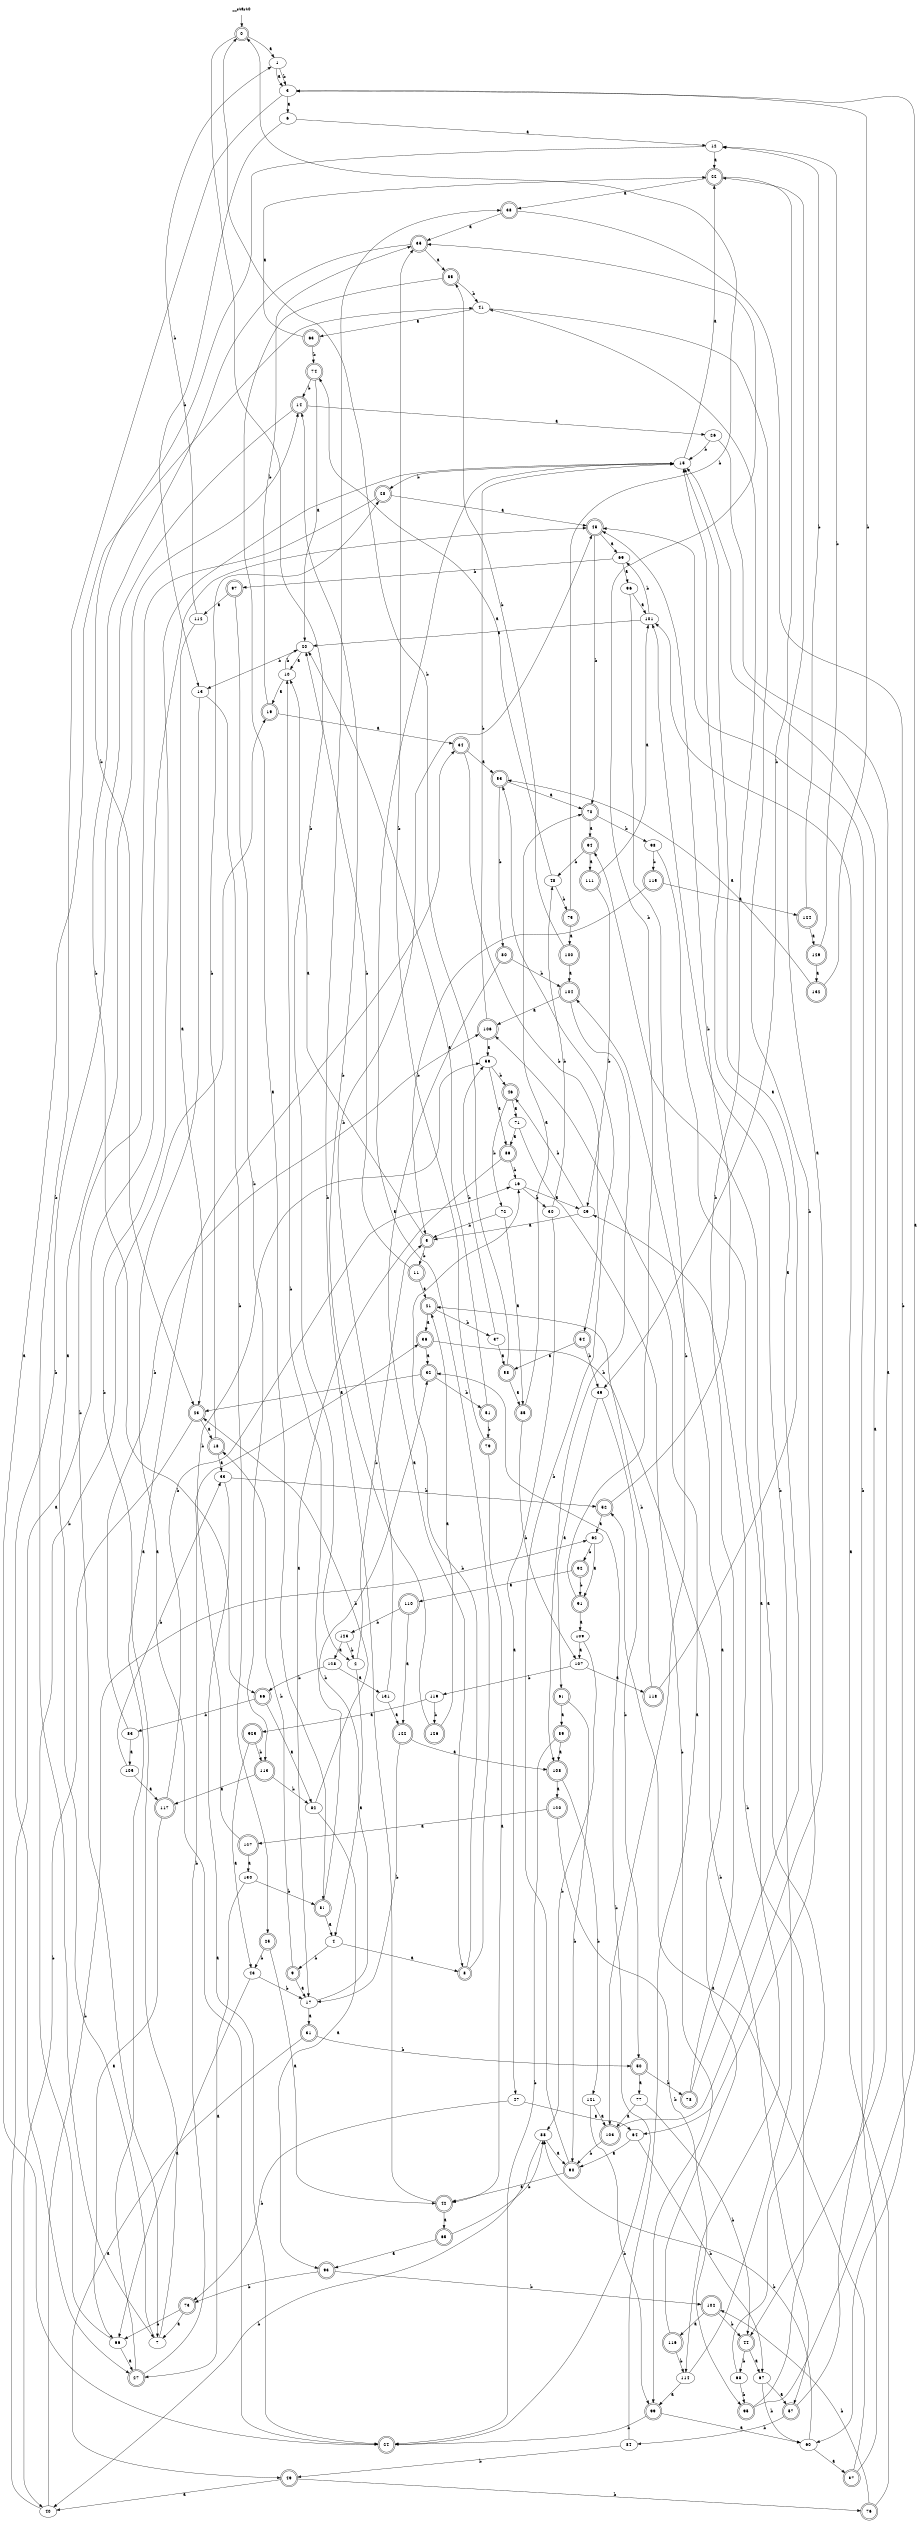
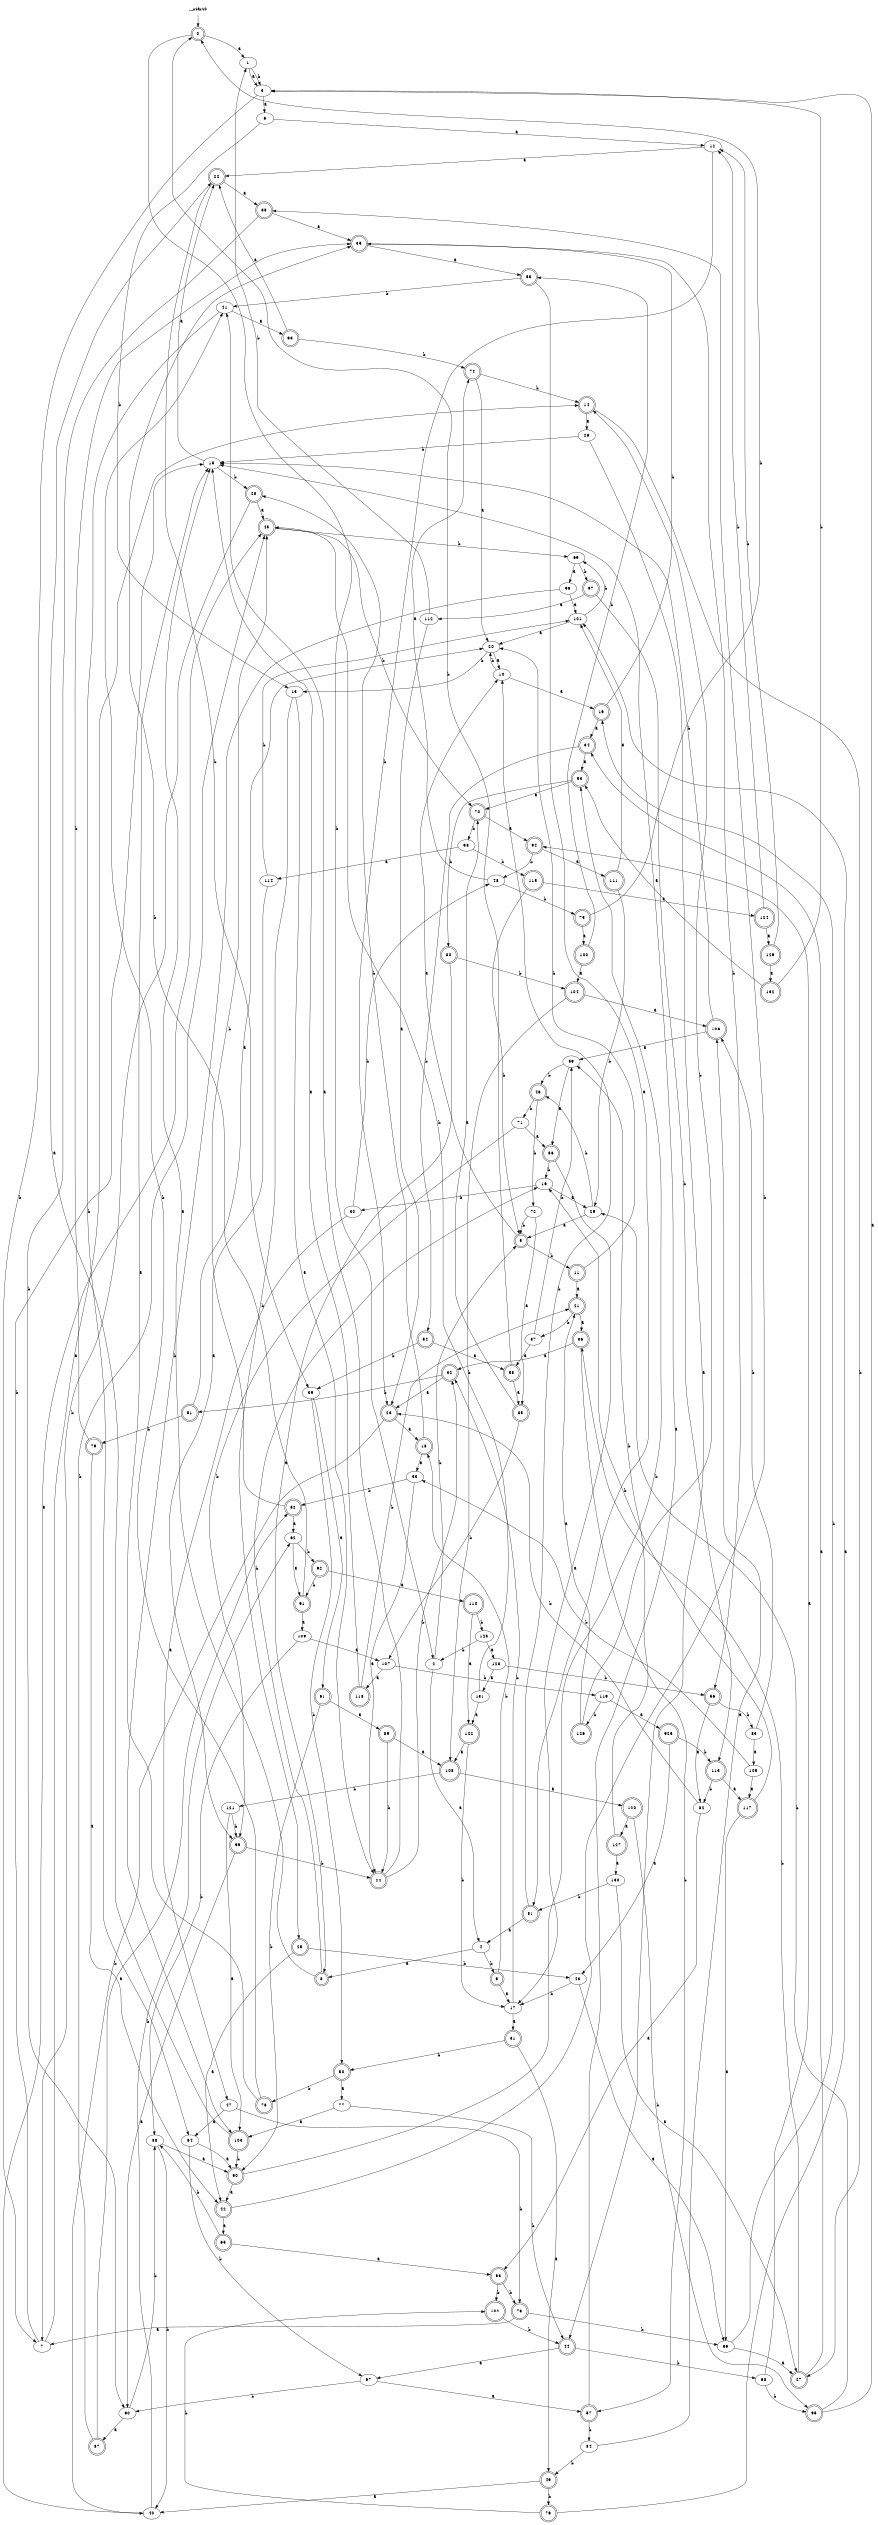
(613, 544) -> (460, 544)
(516, 1109) -> (531, 1109)
(673, 2343) -> none
